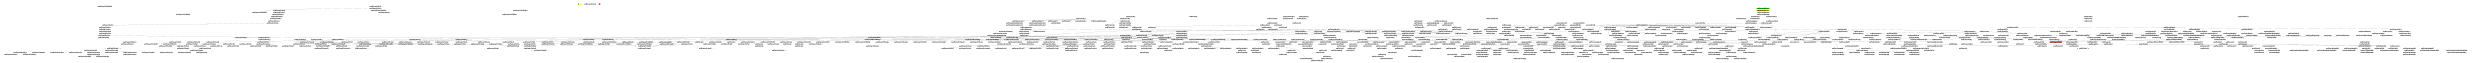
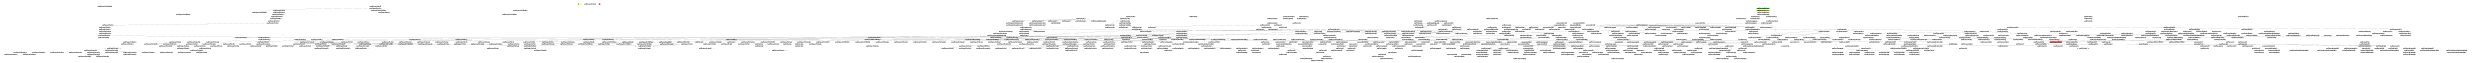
(1610, 29) -> none
(2218, 42) -> none
none -> (1854, 55)
